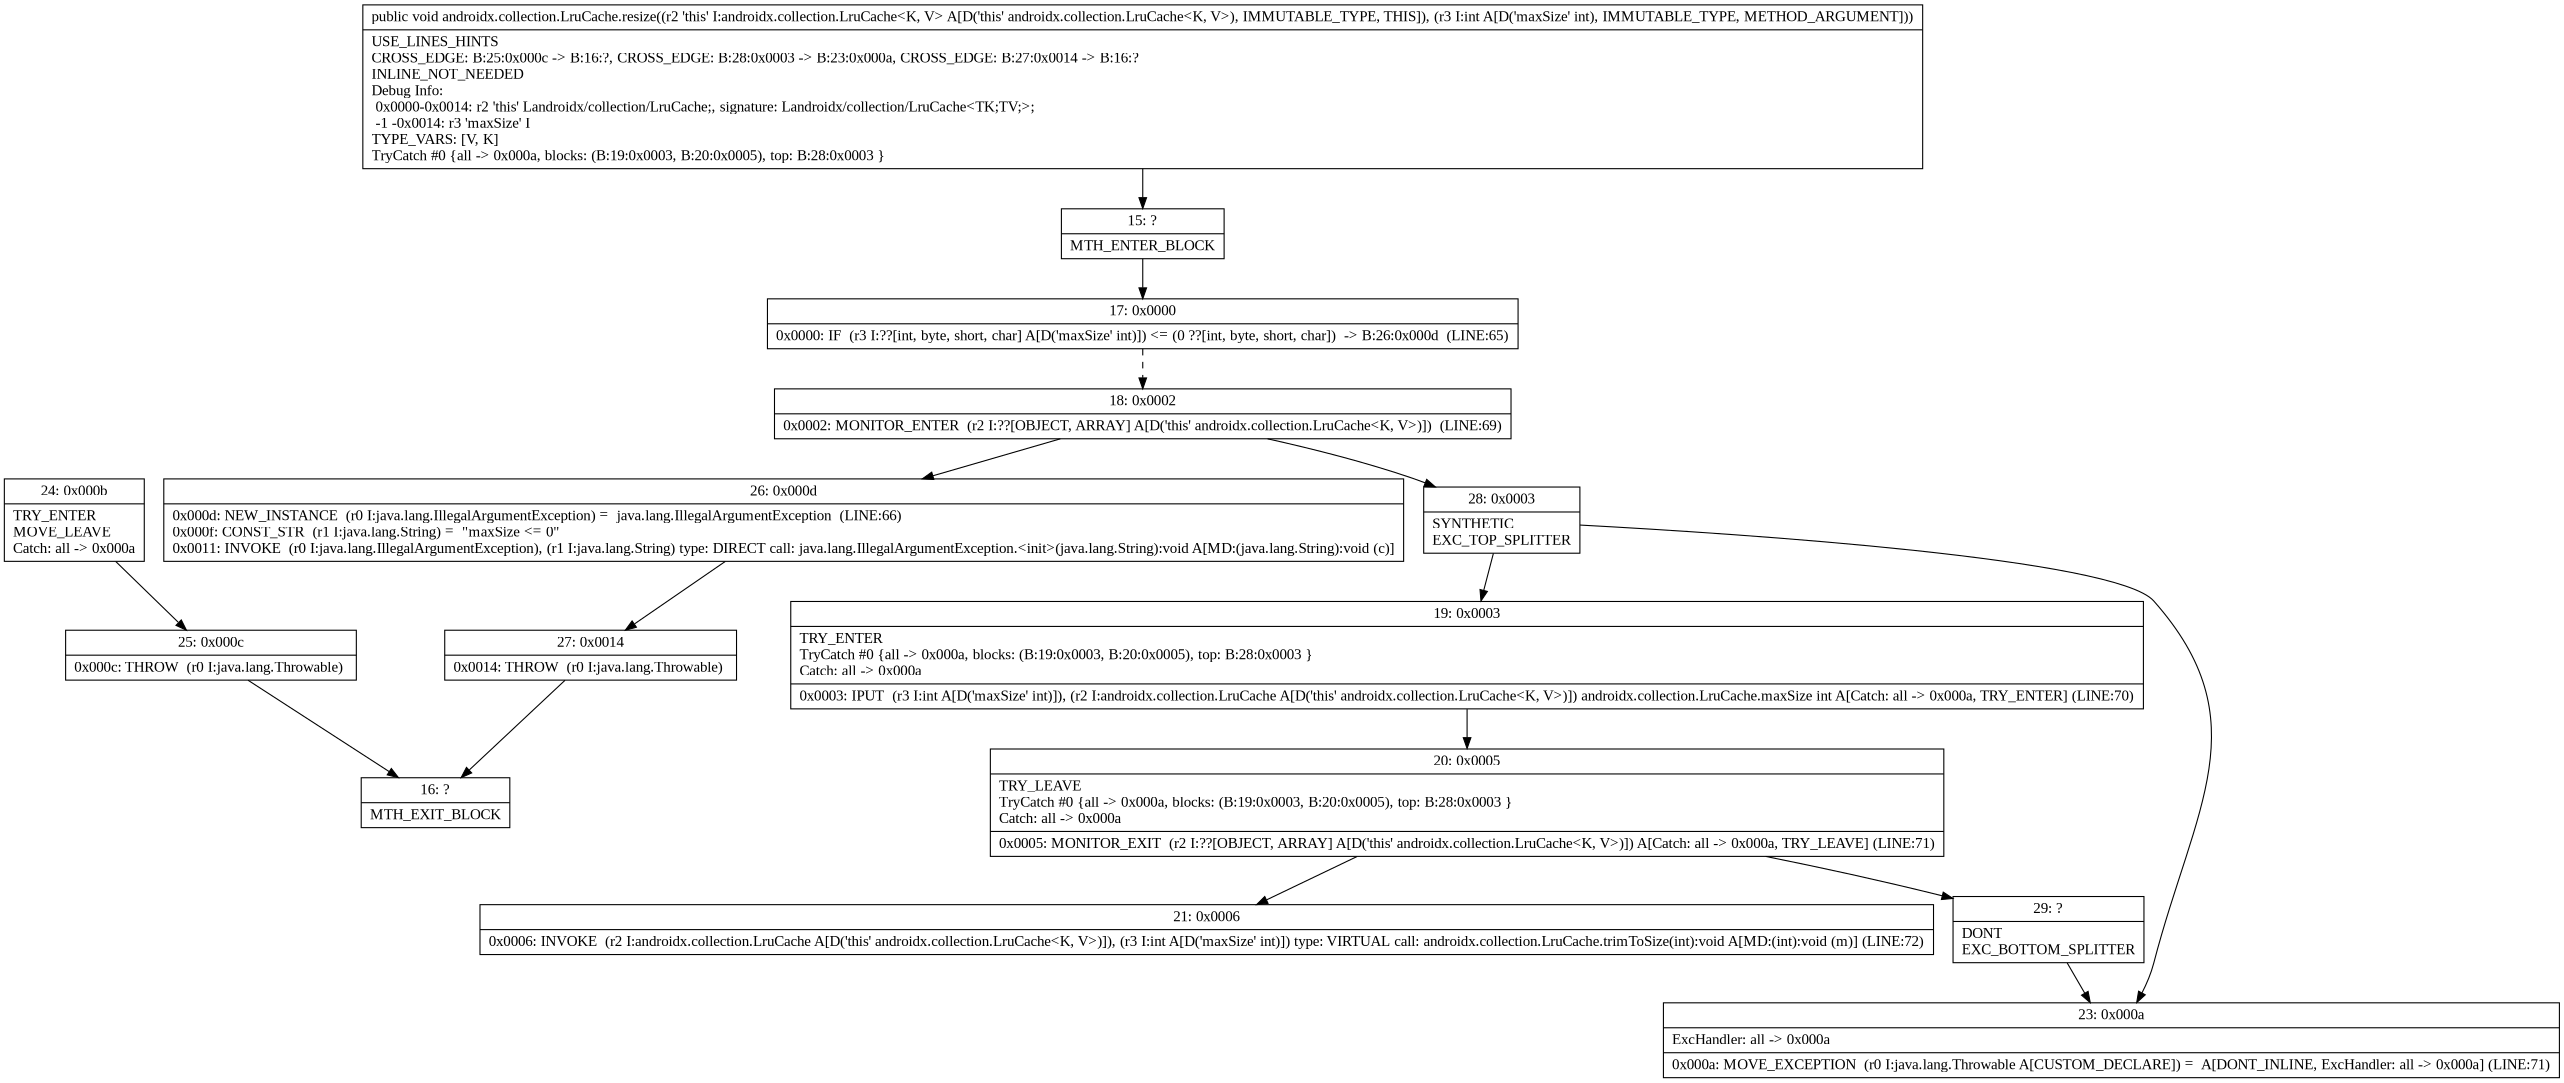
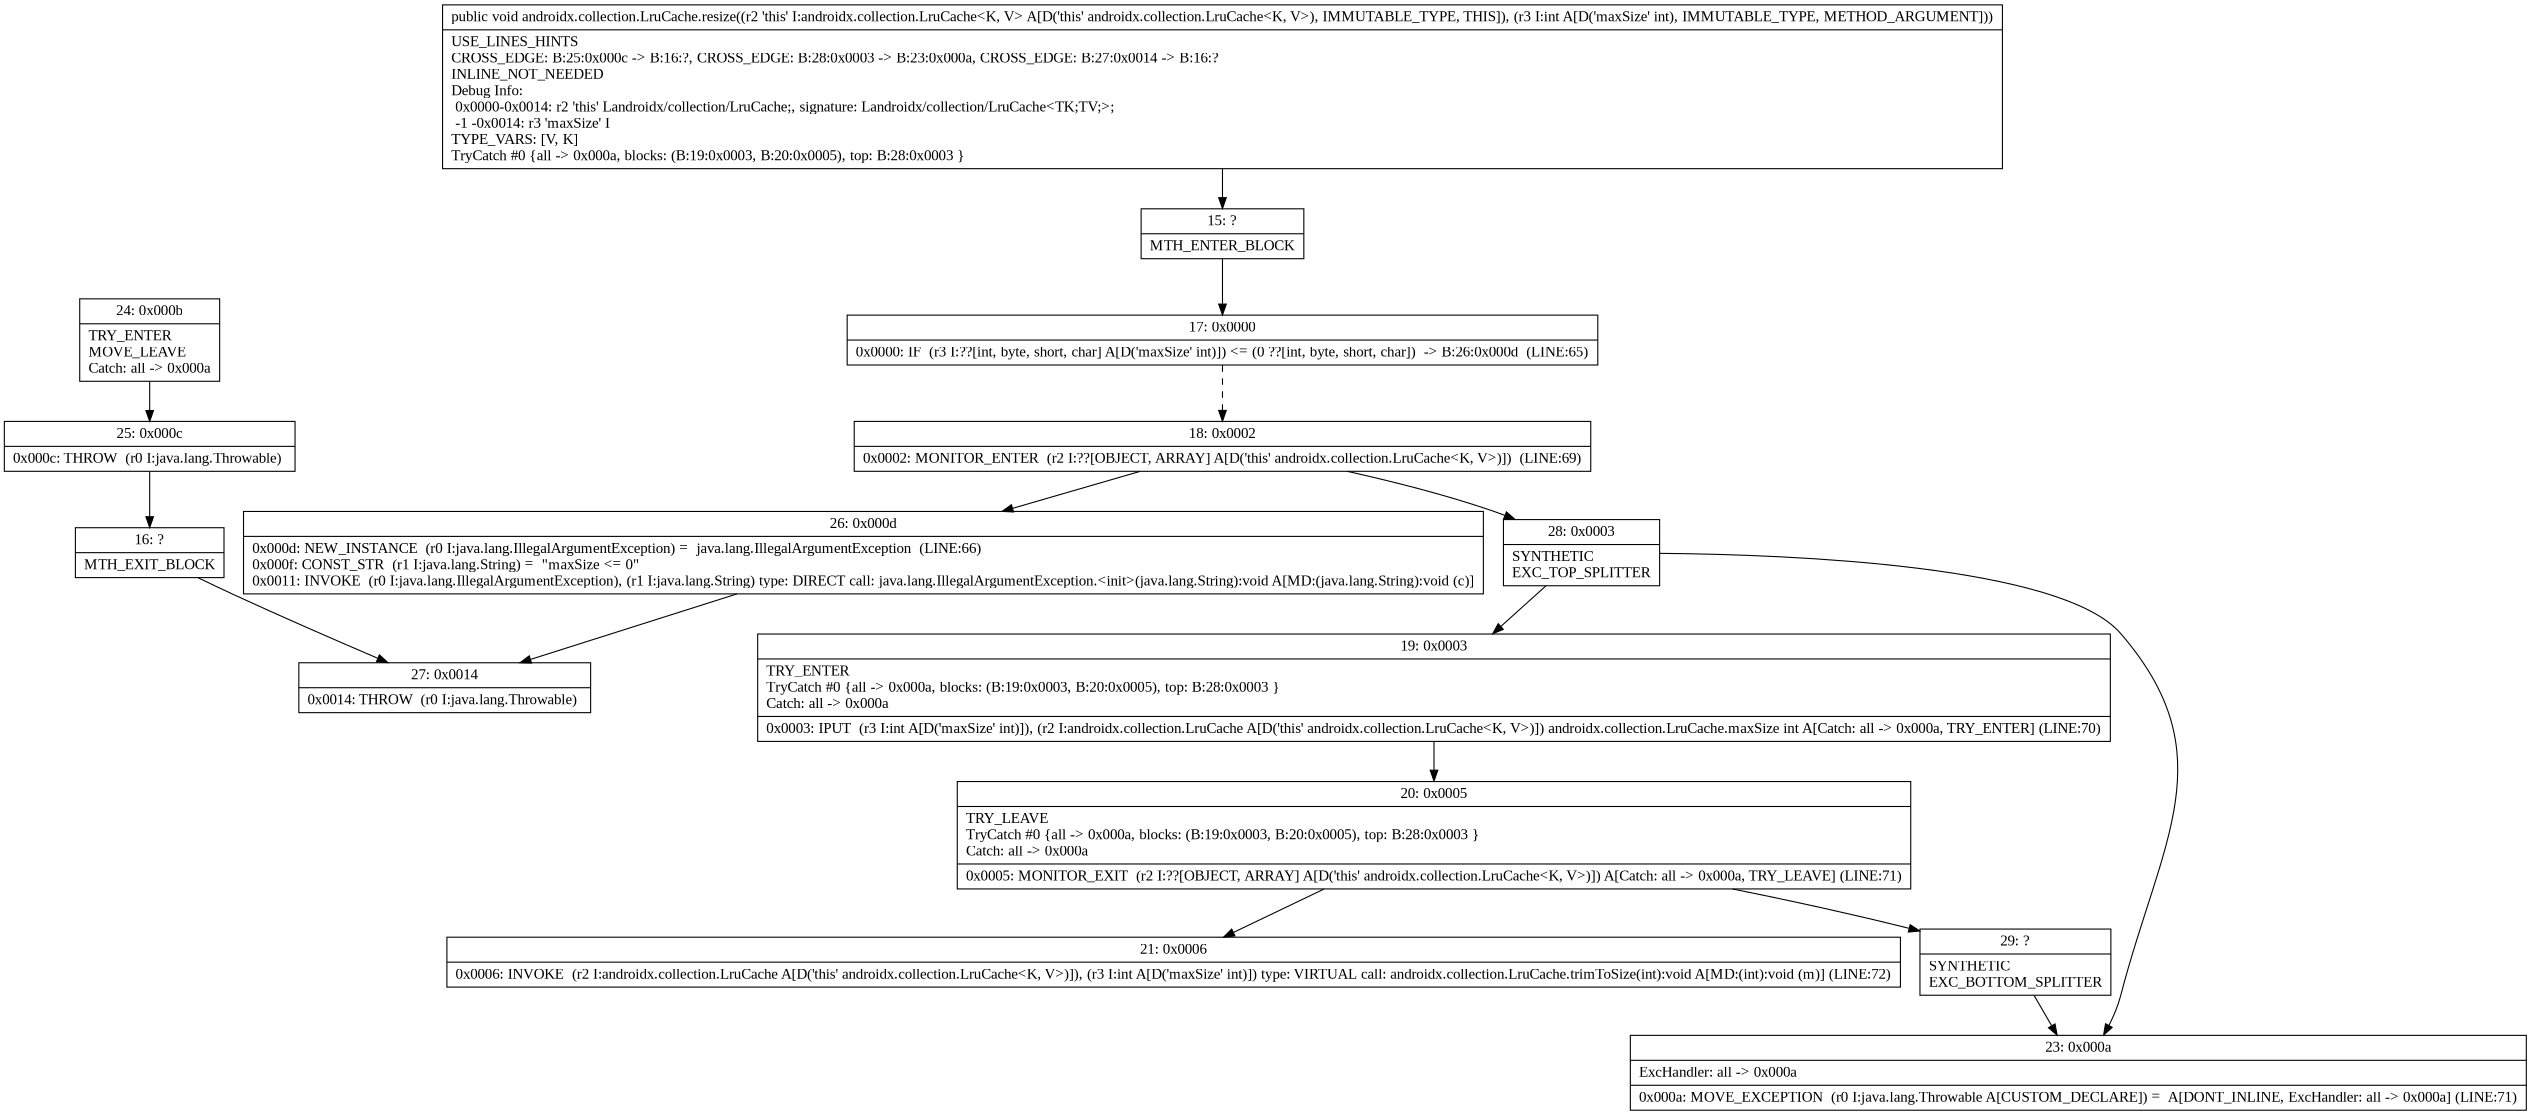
(517, 725) -> (287, 619)
(1982, 933) -> (1970, 966)
